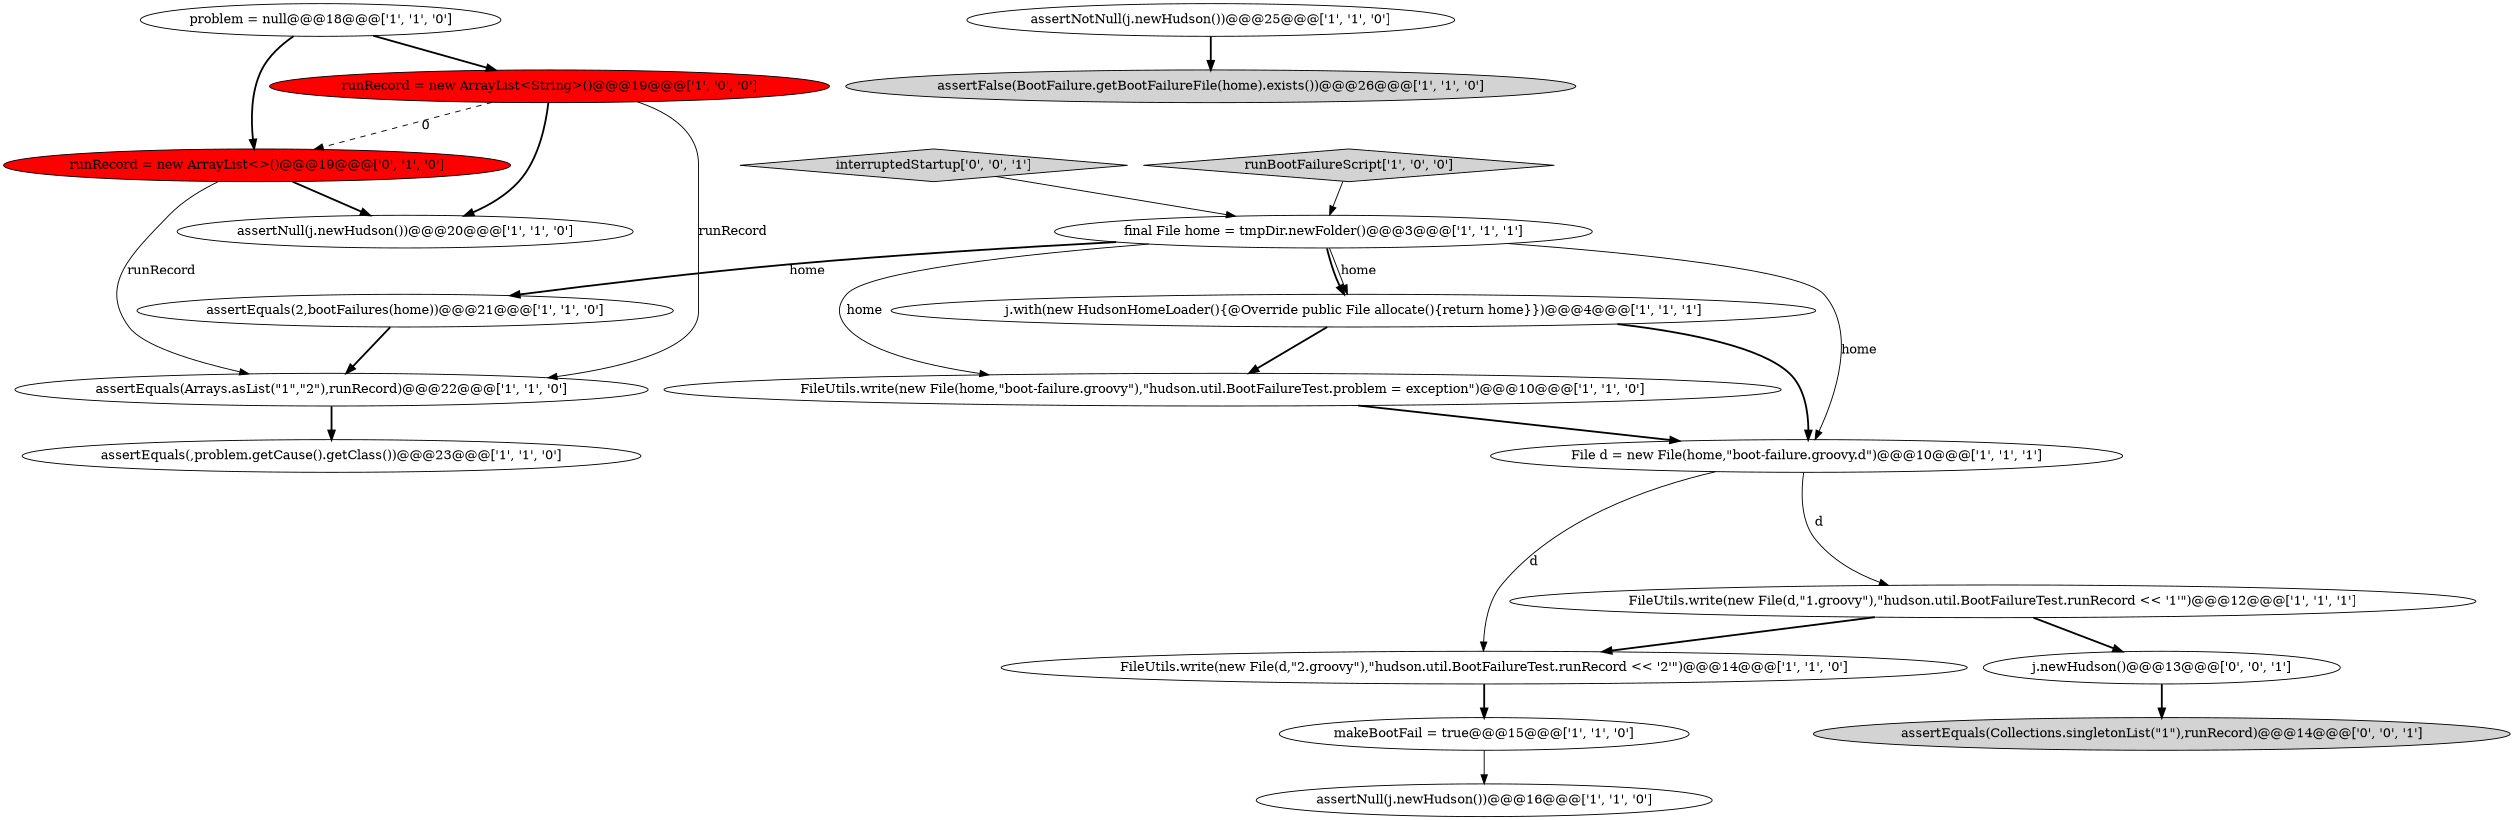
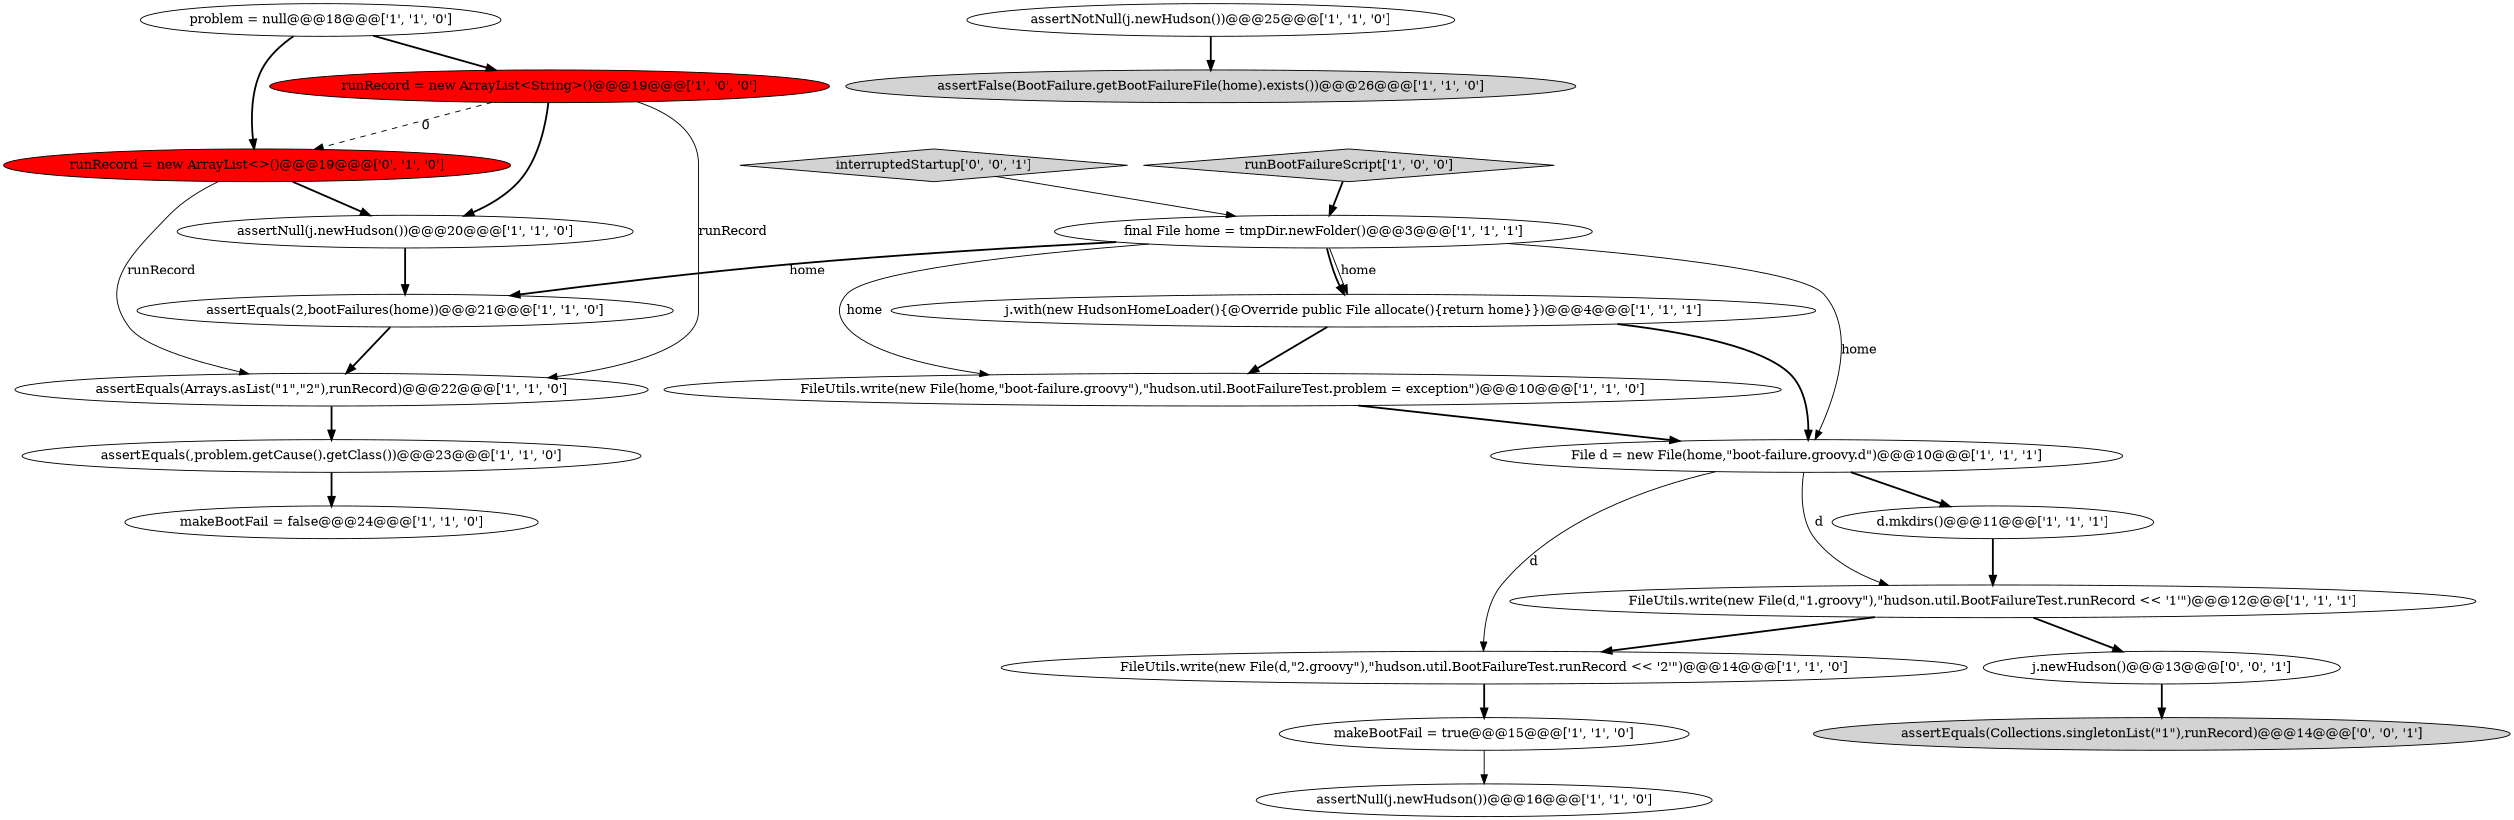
(1338, 194) -> (1338, 194)
none -> (405, 267)
none -> (332, 522)
none -> (1993, 522)
